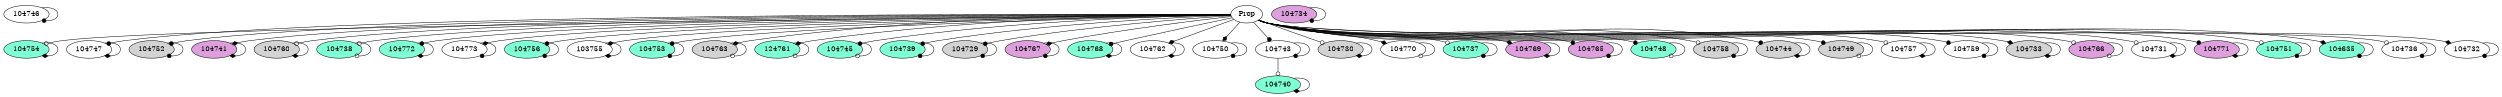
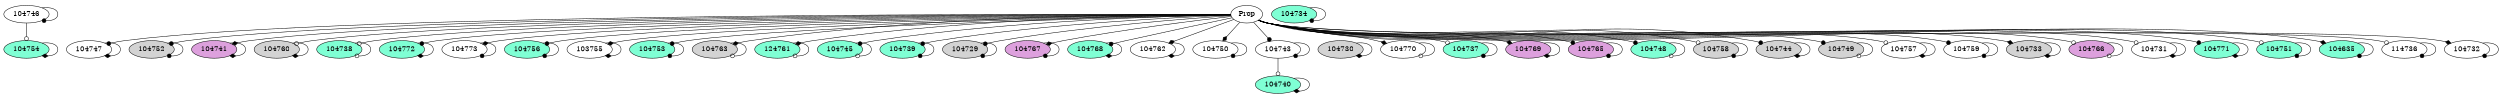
(1294, 14) -> (1294, 14)
(639, 23) -> (26, 30)
(1291, 32) -> none
(2217, 49) -> (2217, 49)
(2404, 49) -> (2404, 49)
